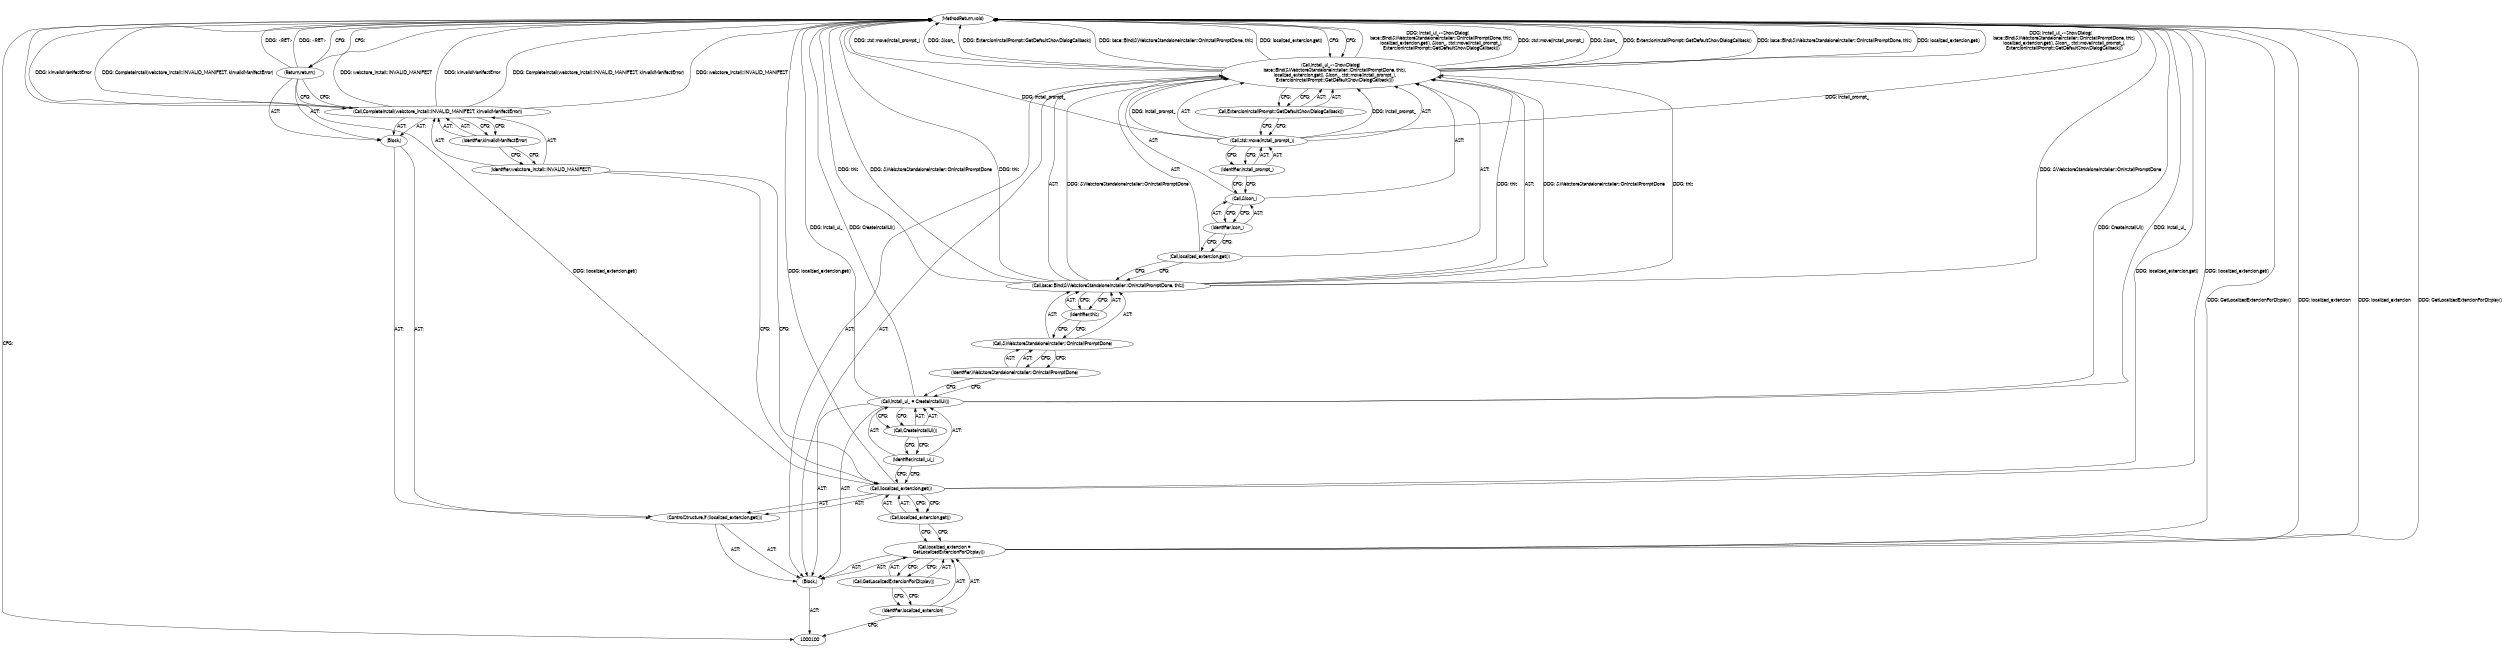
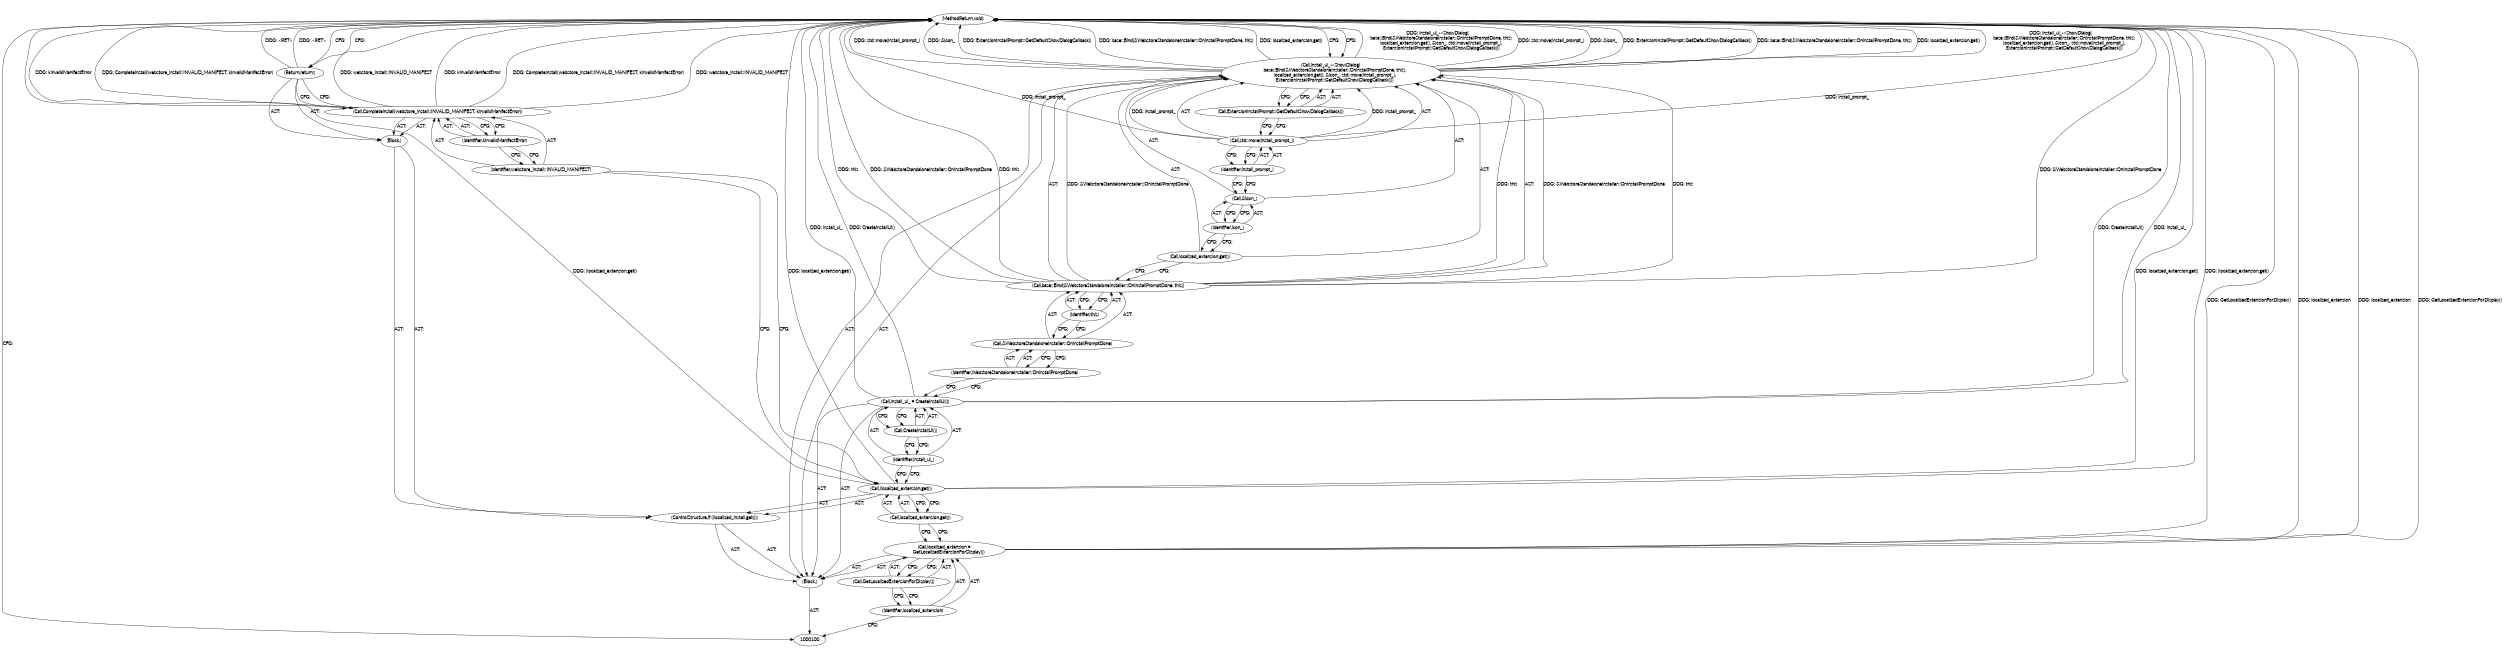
(715, 518) -> (715, 518)
